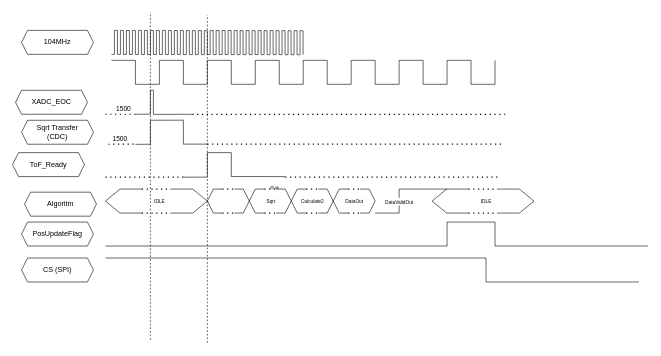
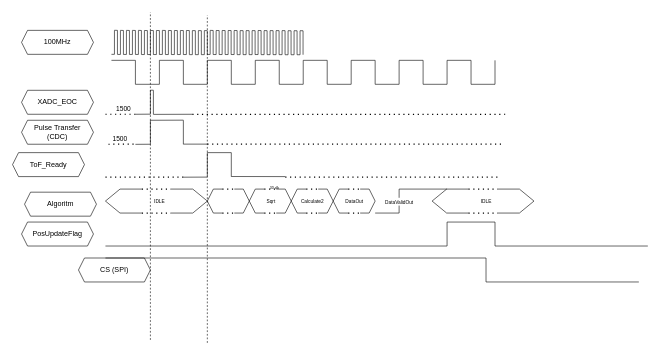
(57, 42) -> (57, 42)
(51, 102) -> (57, 102)
(57, 132) -> (57, 132)
(57, 270) -> (114, 270)
